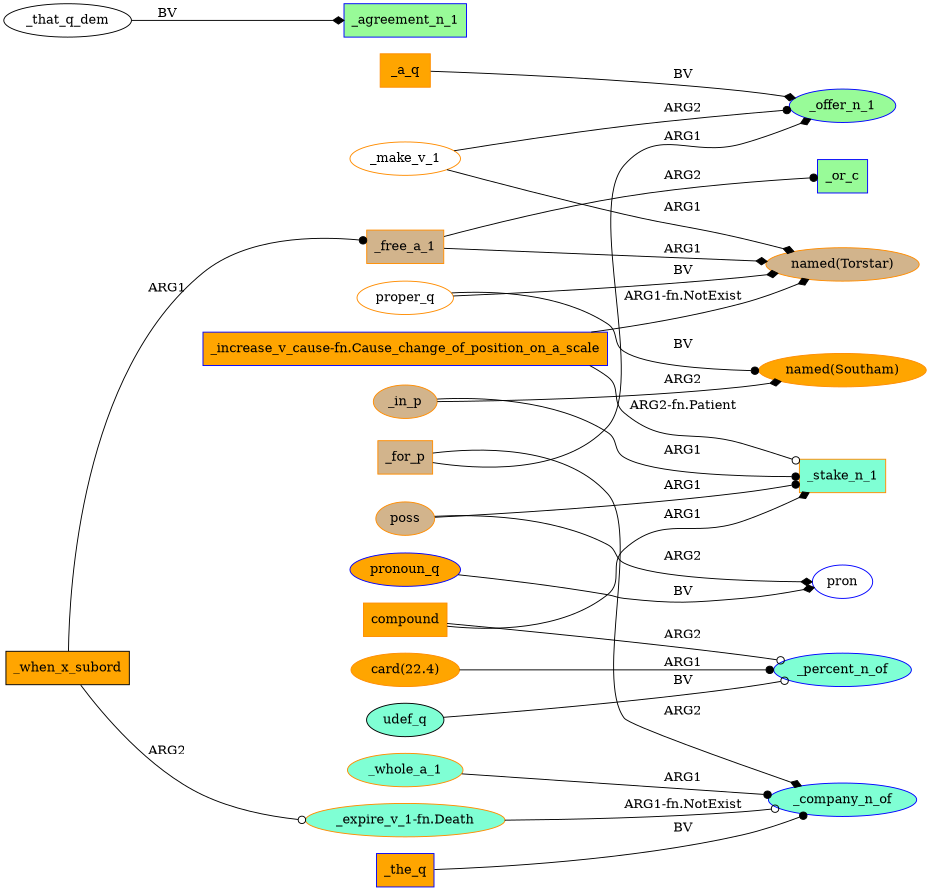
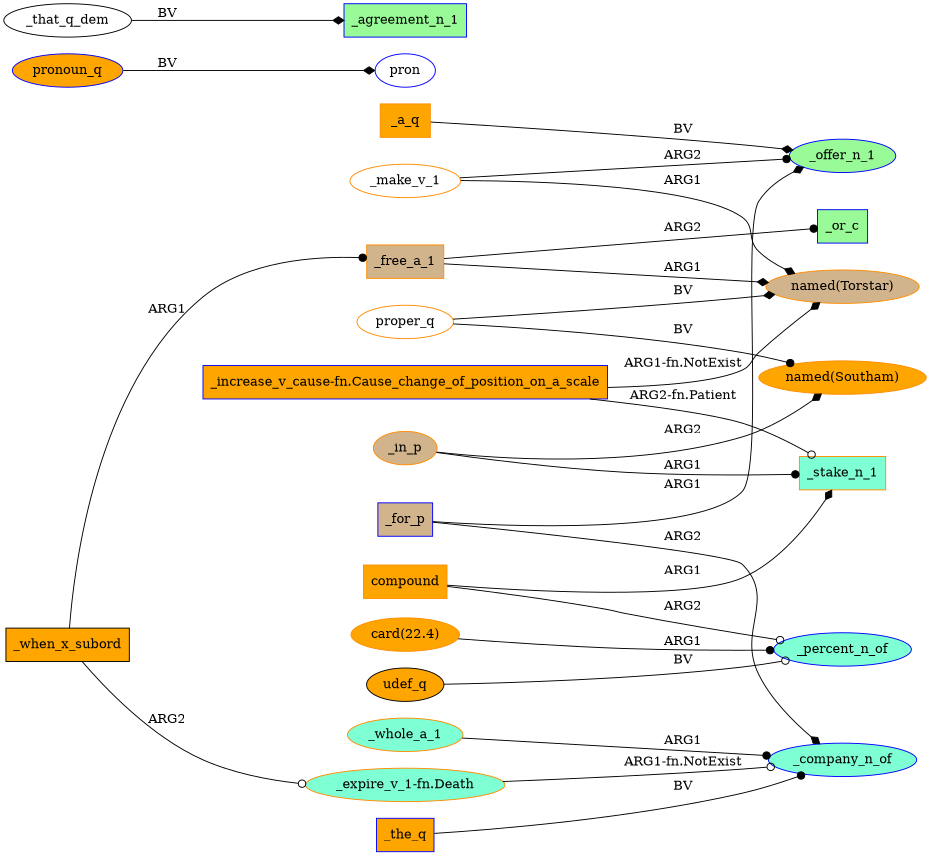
(405, 457) -> (405, 520)
(405, 519) -> none
(405, 720) -> (405, 685)
